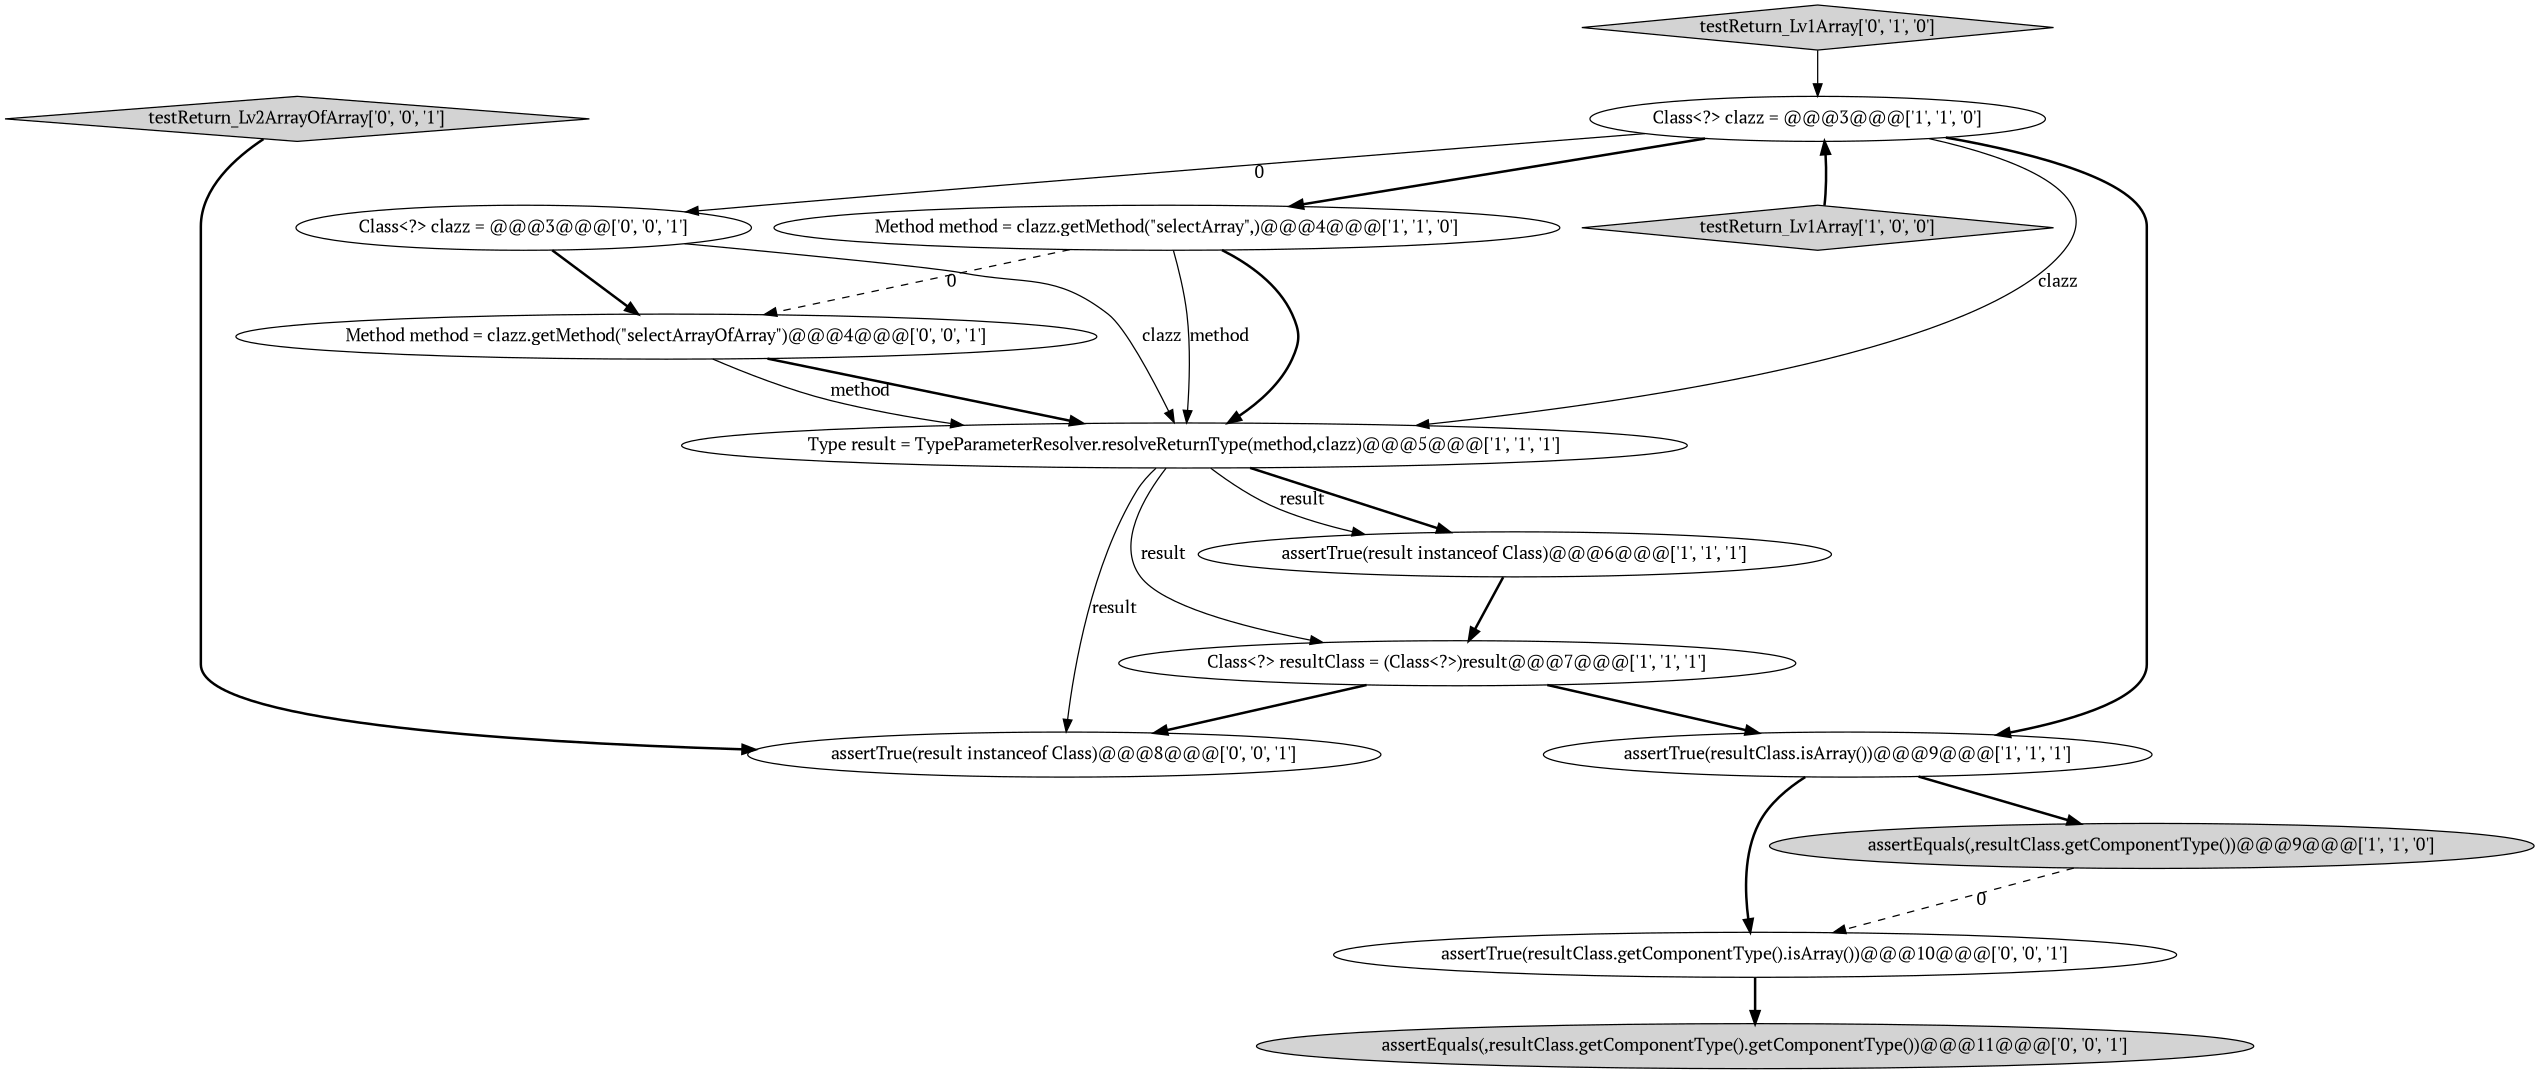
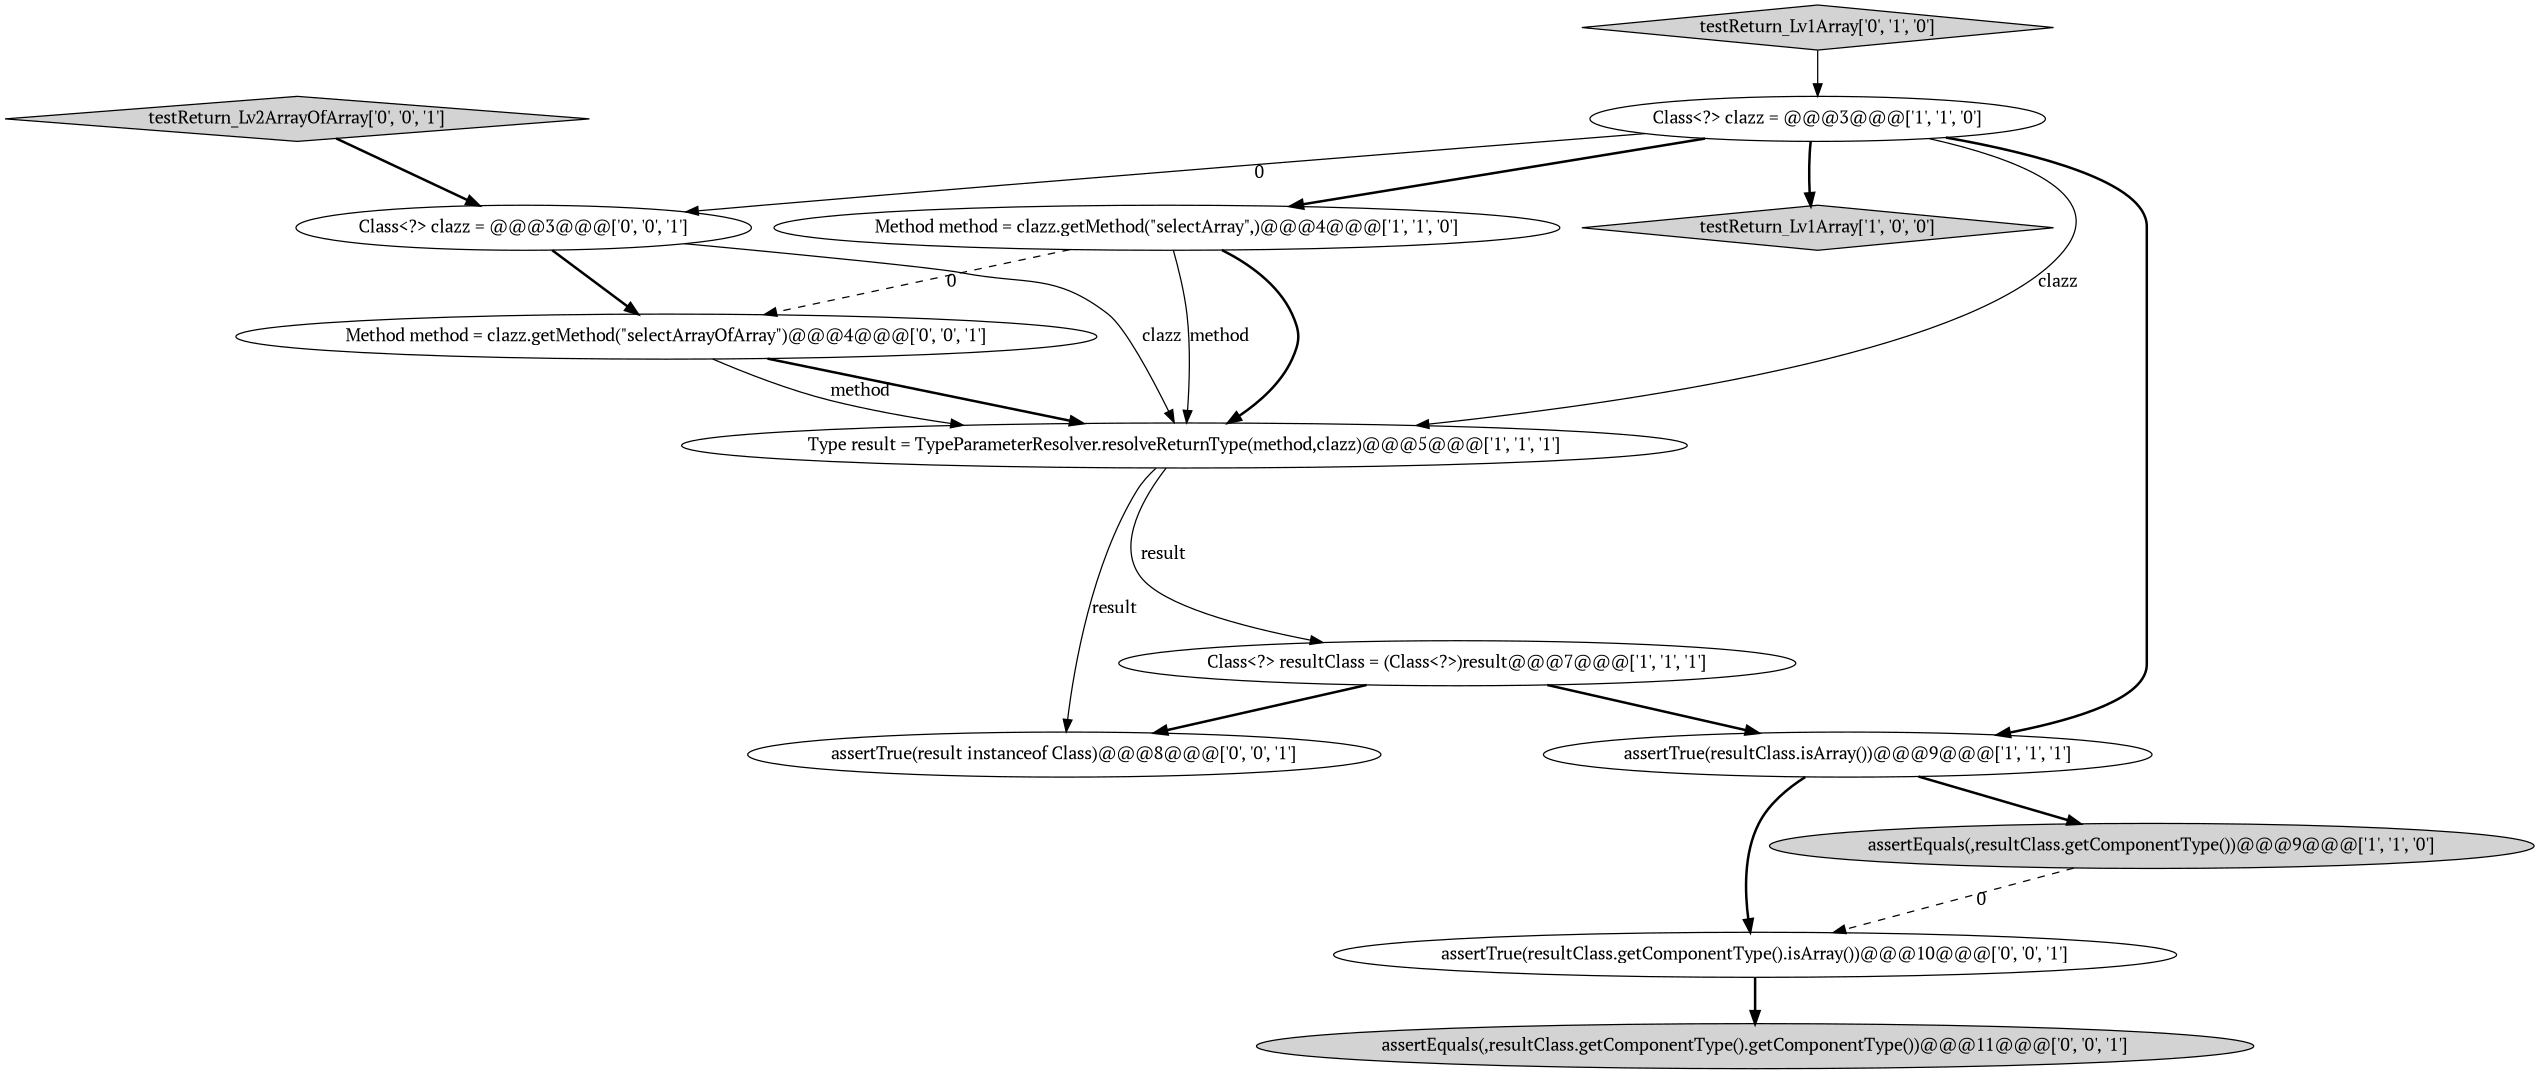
(1826, 180) -> (1809, 167)
(1515, 554) -> none
(203, 668) -> (402, 169)
